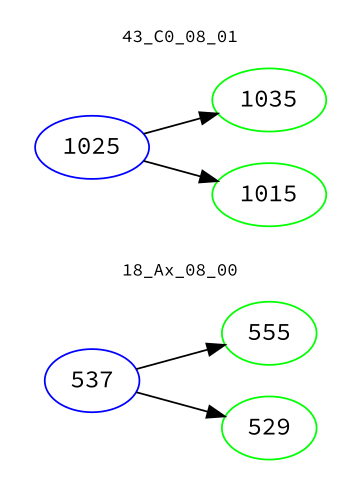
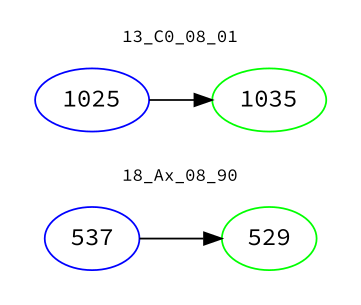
(181, 38) -> (181, 38)
(269, 195) -> none
(181, 271) -> (181, 176)
(269, 333) -> none
